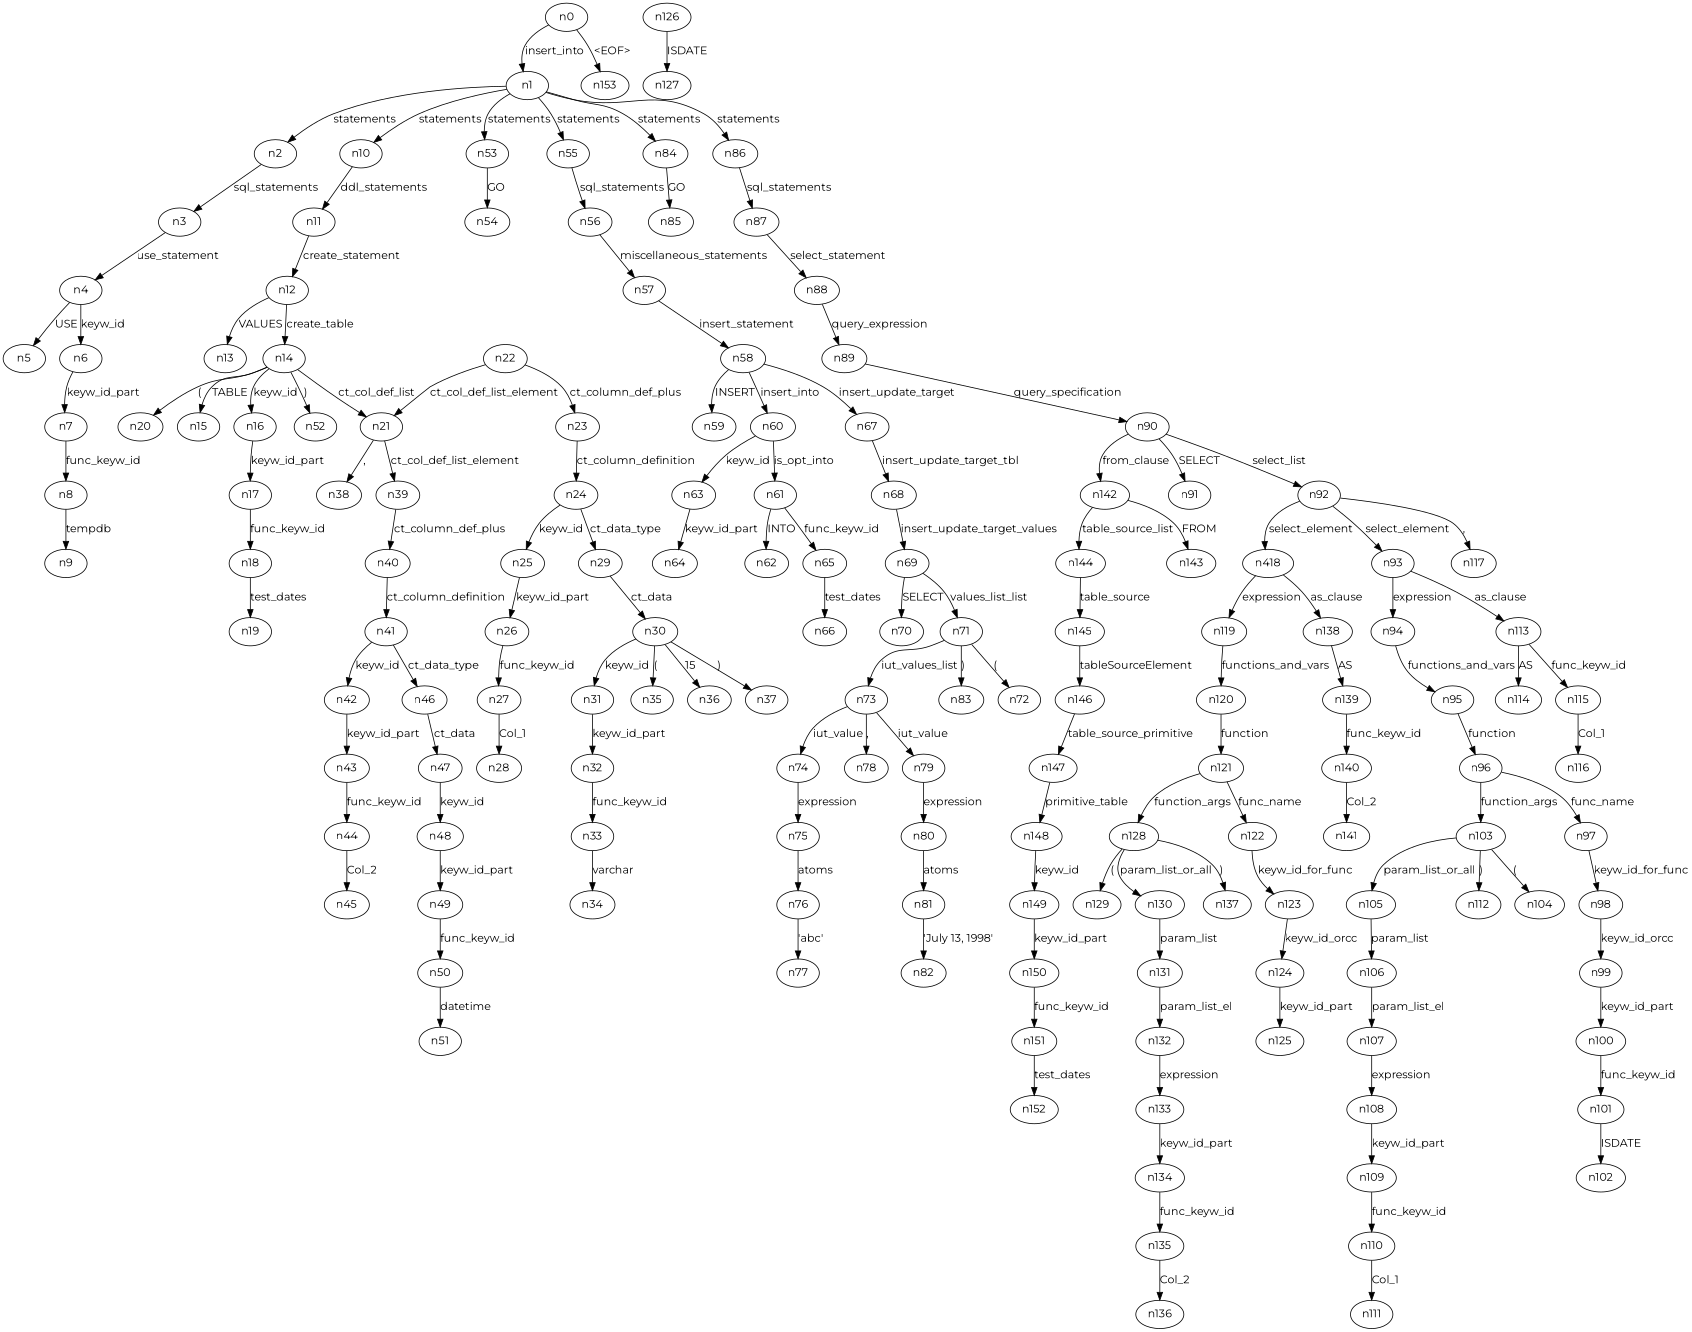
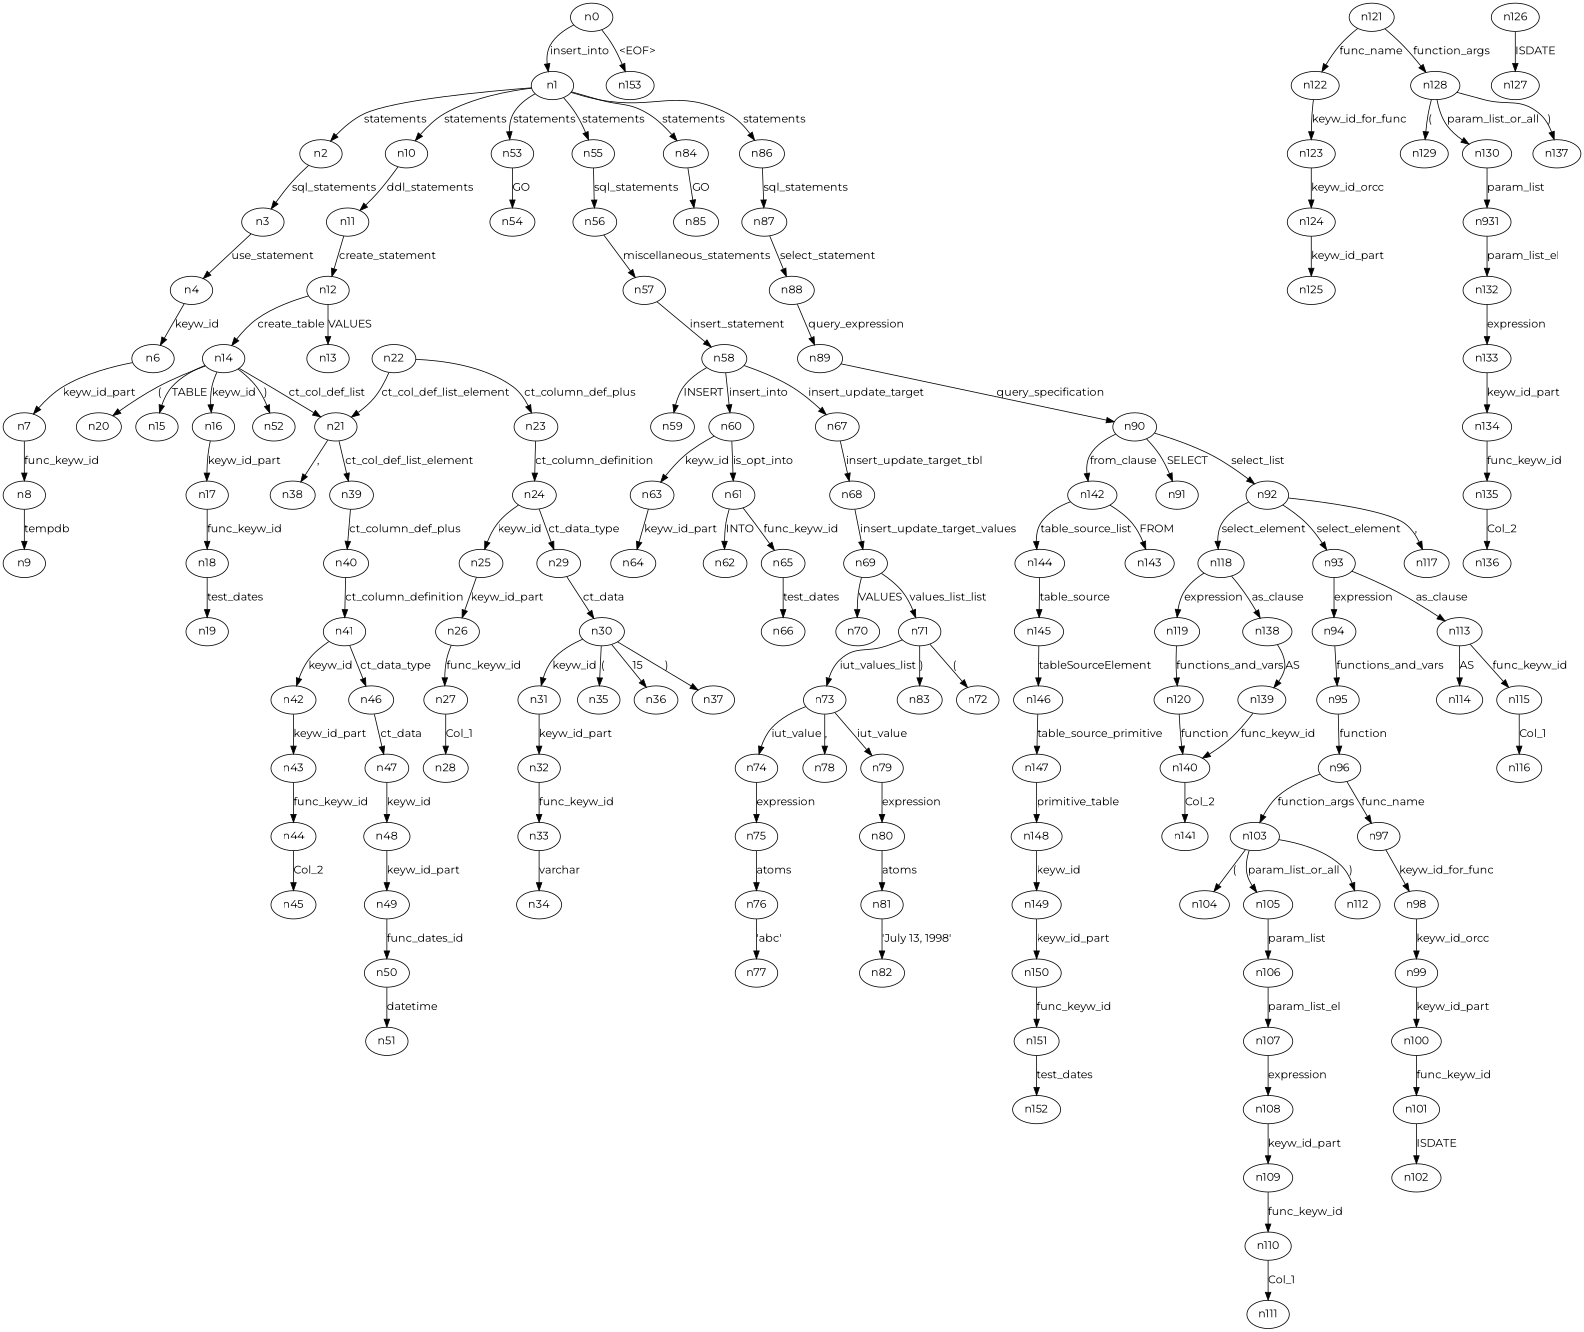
(24, 359) -> none
(1268, 563) -> (1221, 563)
(923, 598) -> (880, 598)
(1221, 730) -> (1180, 730)
(478, 939) -> (425, 939)
(1160, 973) -> (1487, 222)
